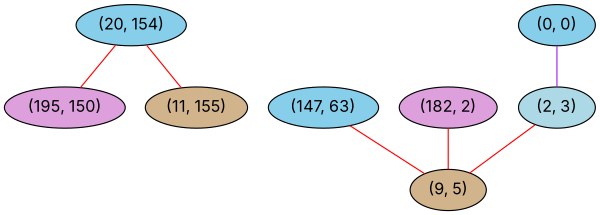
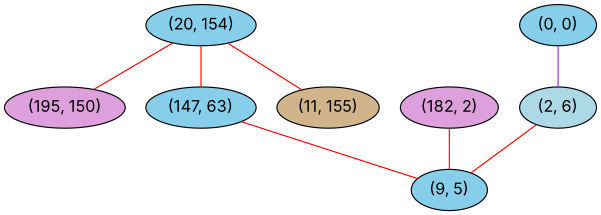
none -> (201, 66)
(557, 108) -> (558, 108)
(448, 190) -> (449, 190)
